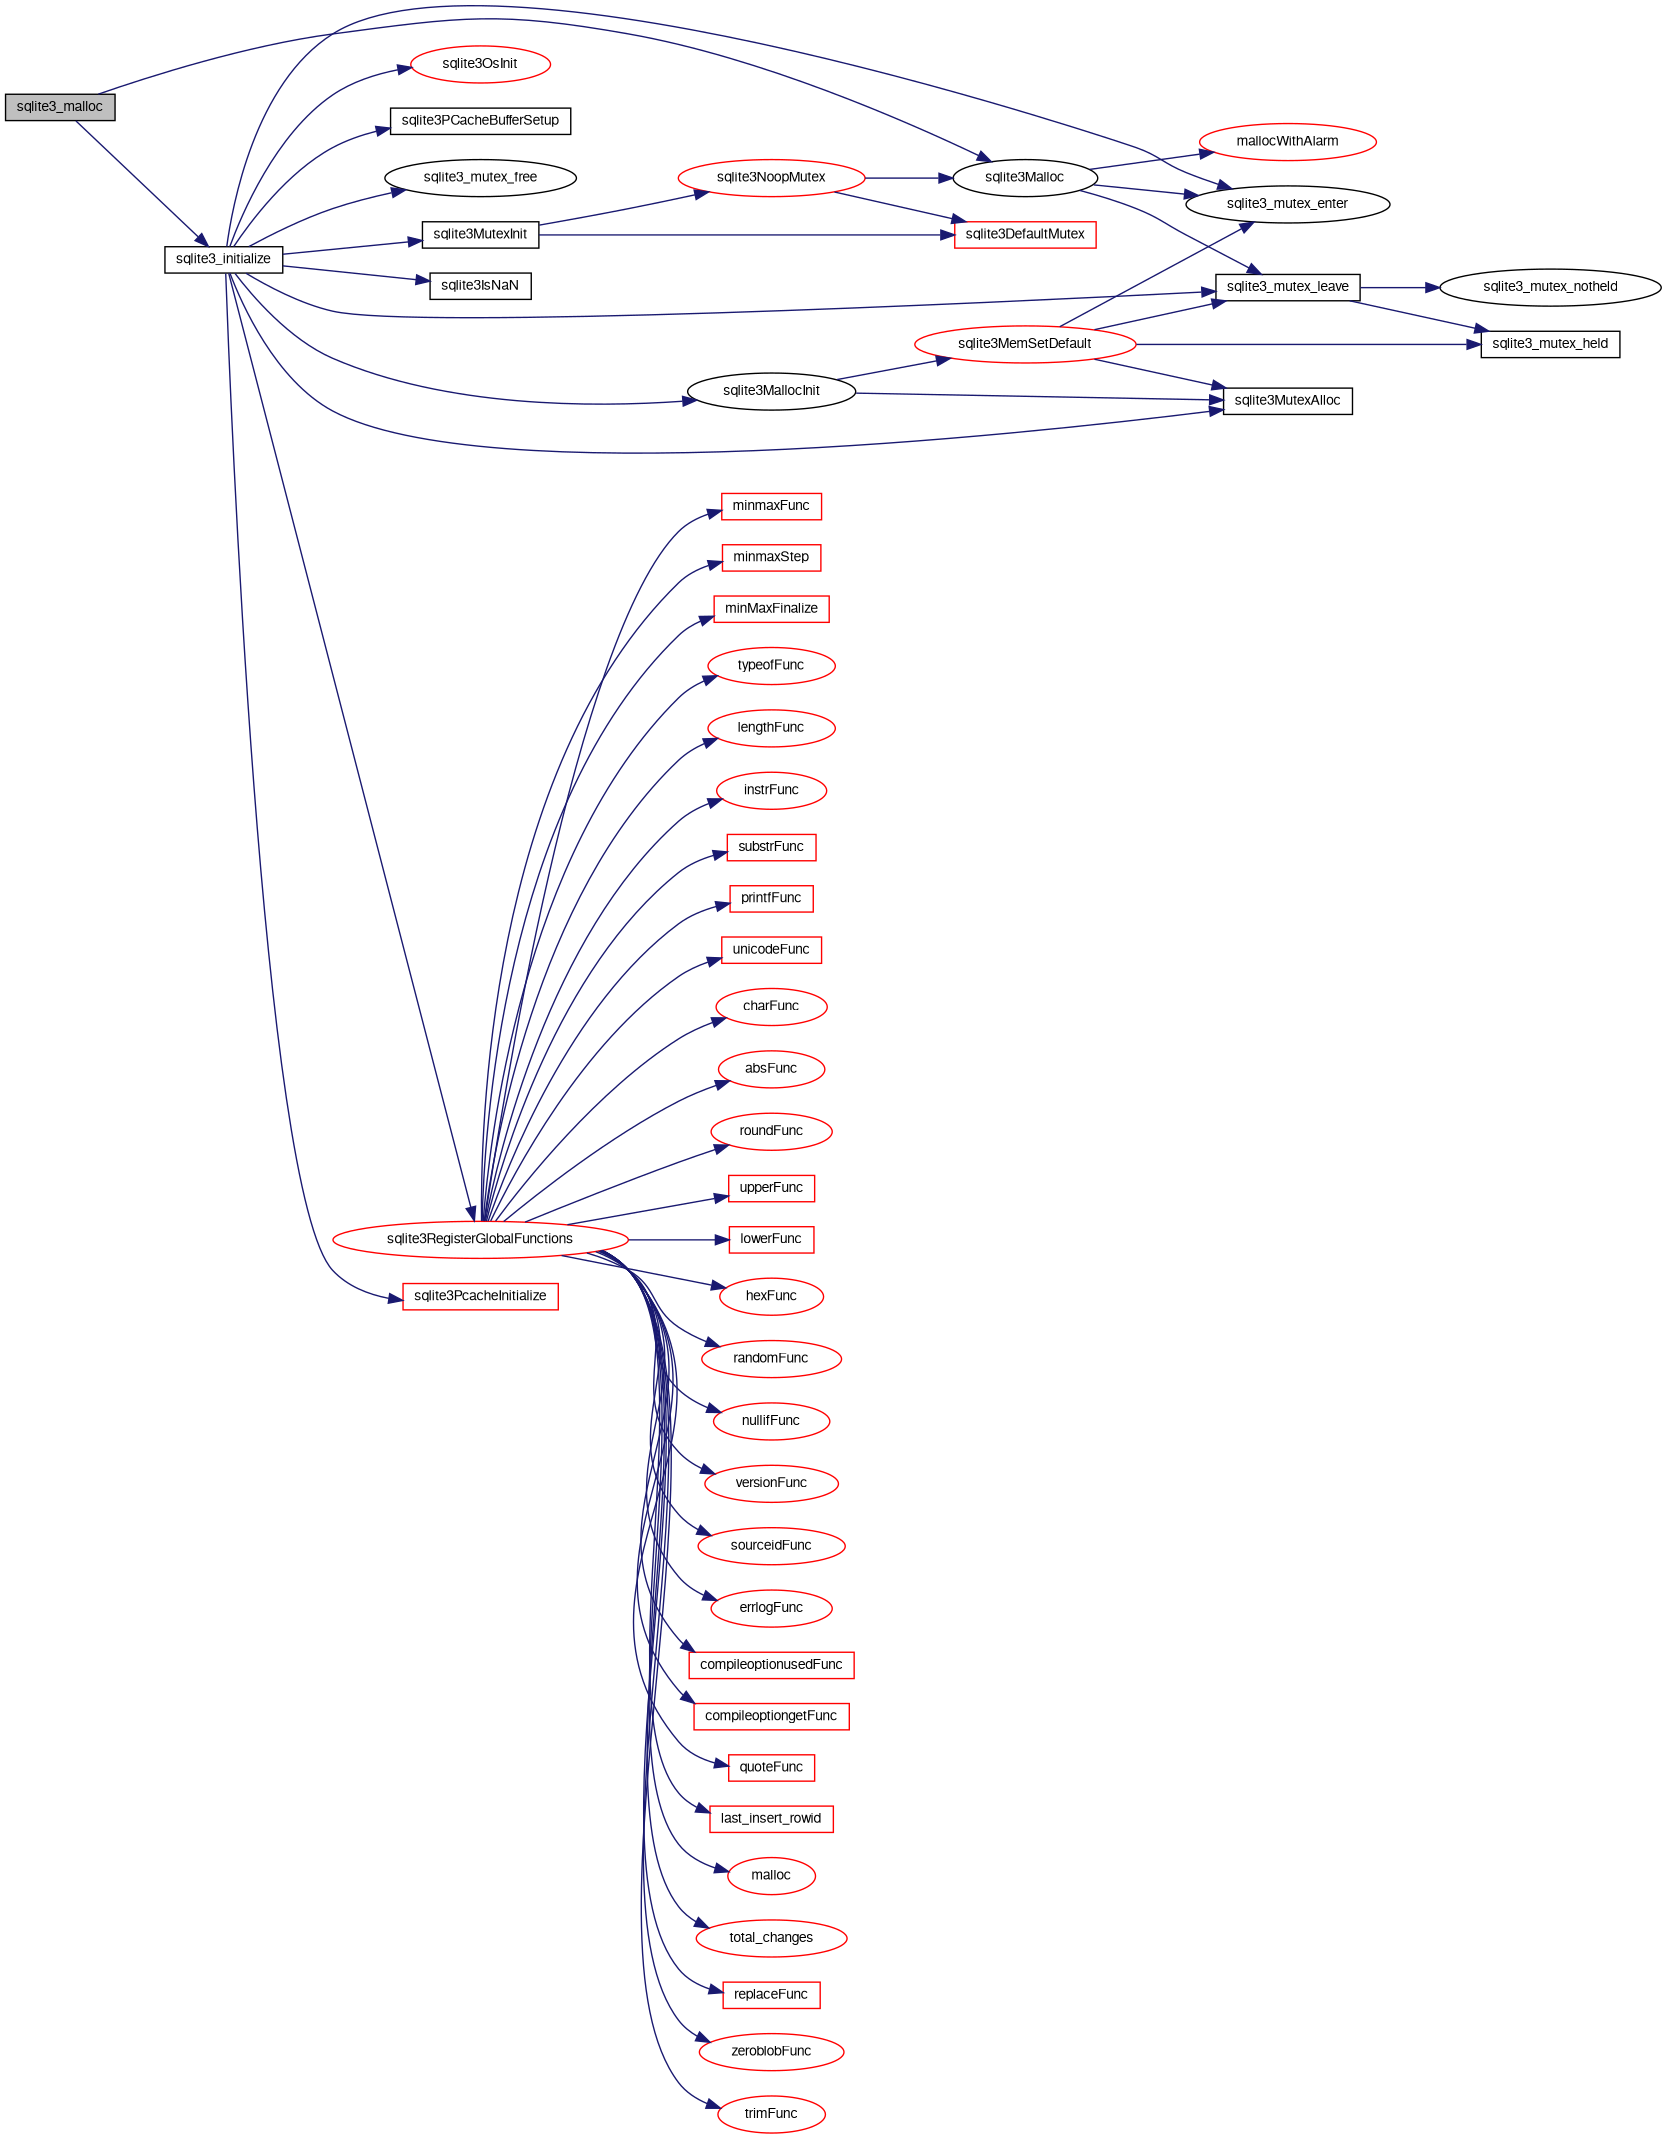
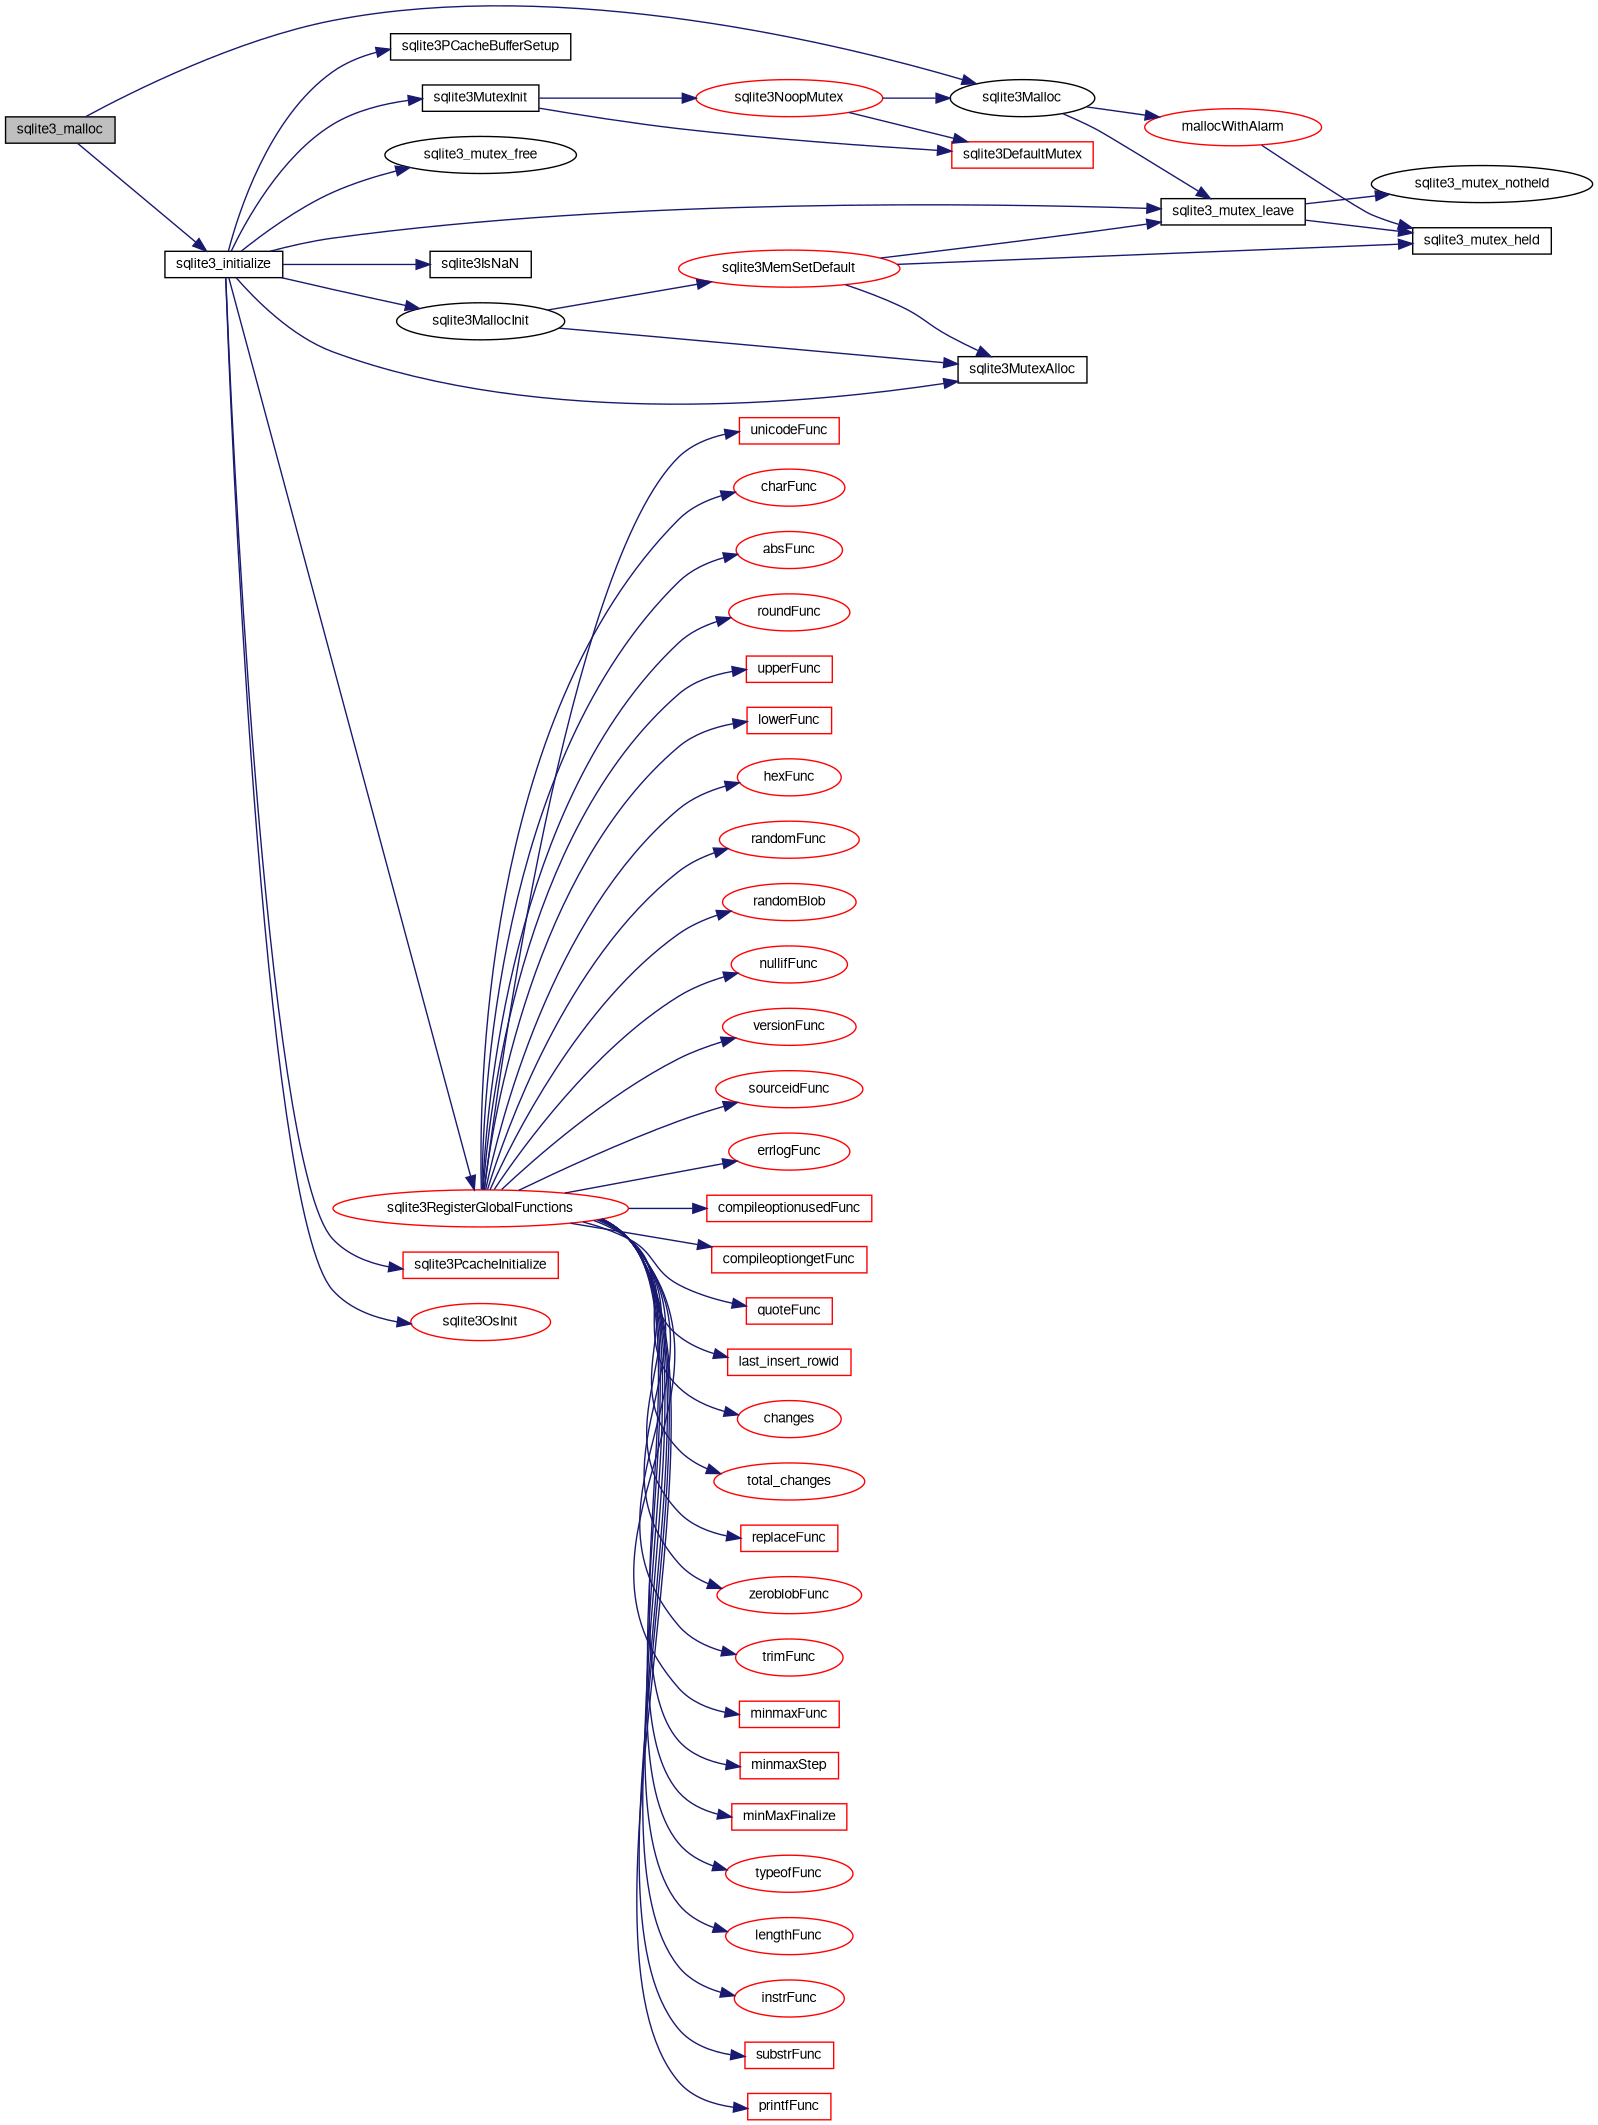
none -> (1328, 189)
(1288, 204) -> none
none -> (789, 902)
(772, 1876) -> (789, 1419)
